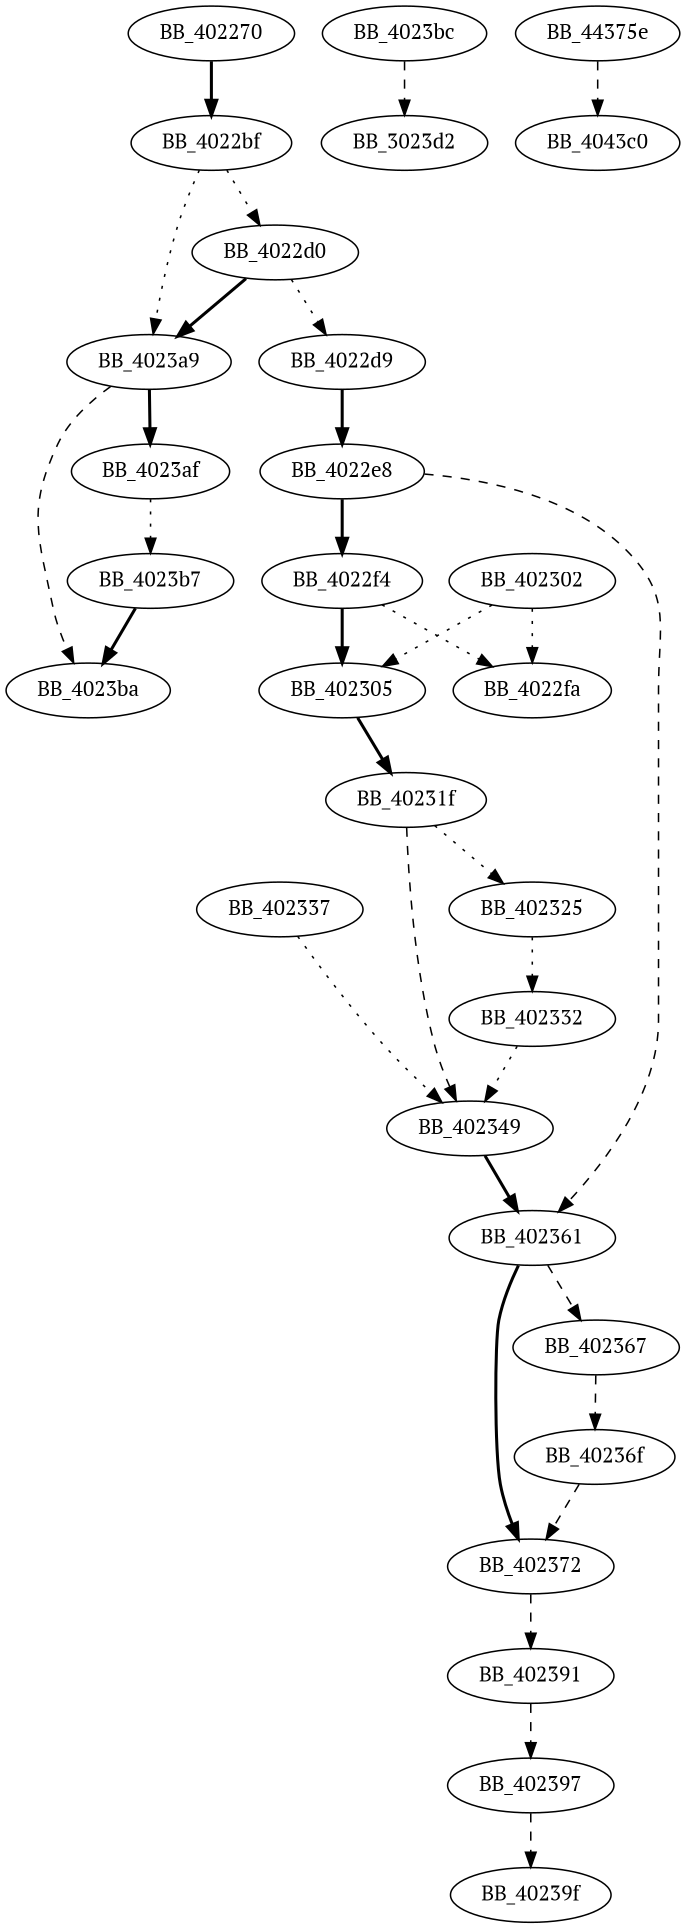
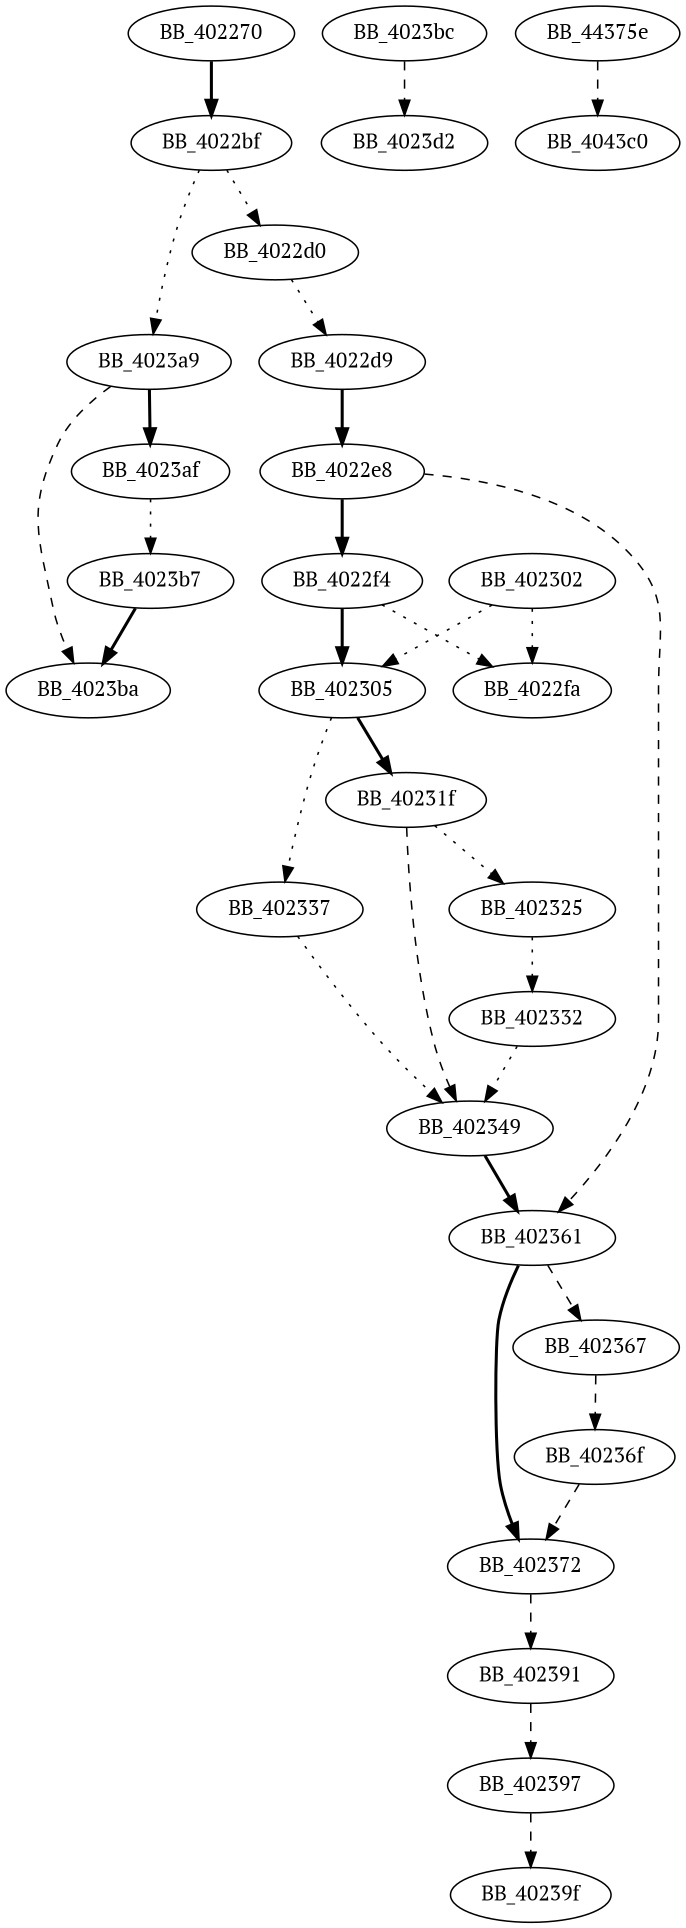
(405, 143) -> (405, 143)
(218, 302) -> none
none -> (306, 791)
